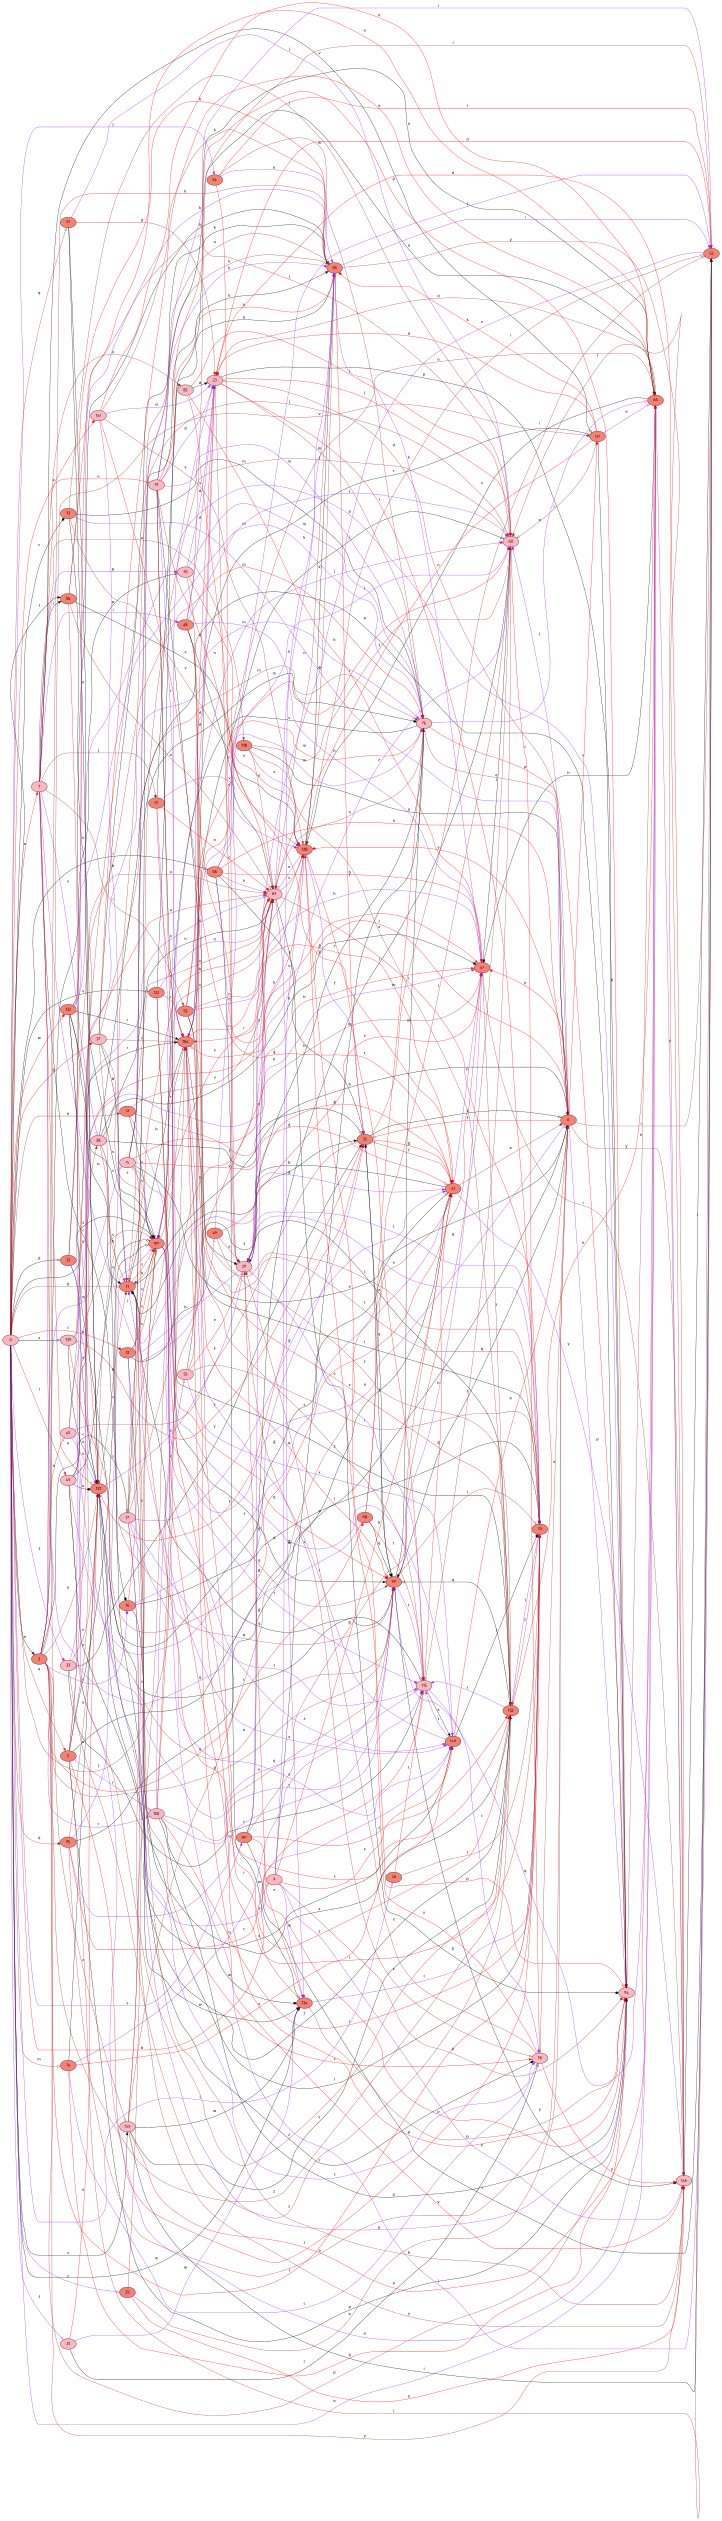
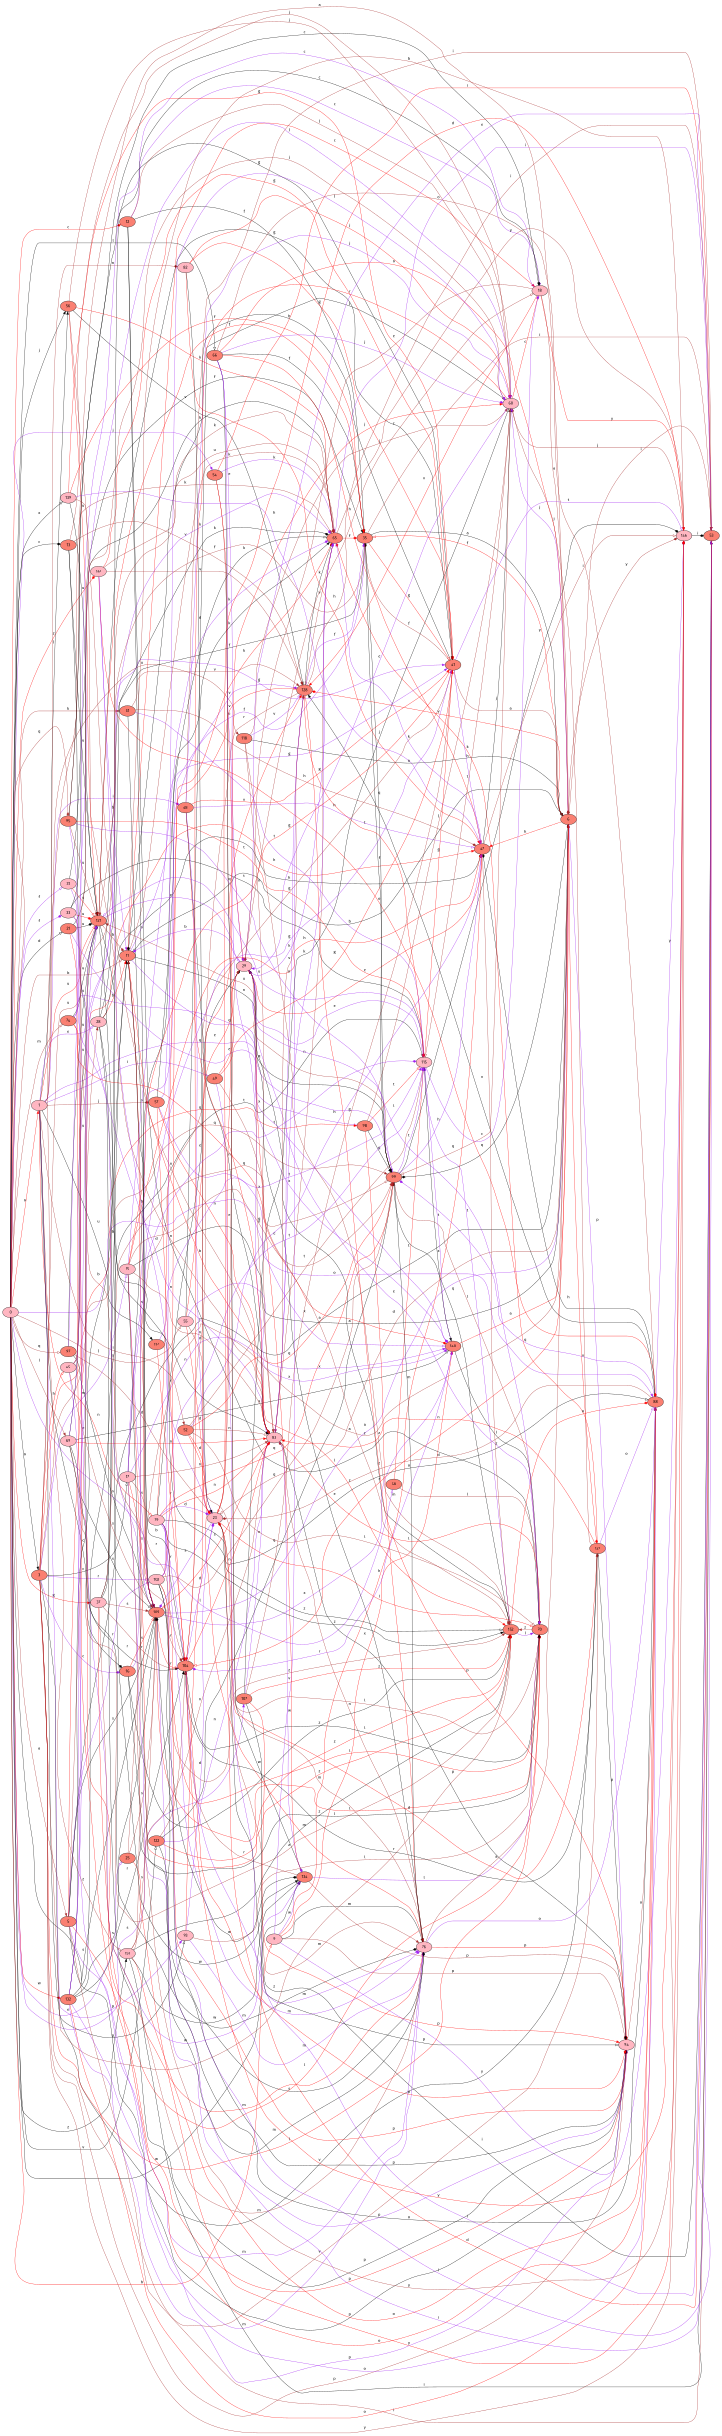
(437, 778) -> none
(569, 1344) -> (569, 500)
none -> (156, 1345)
